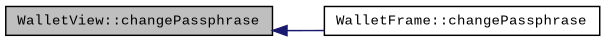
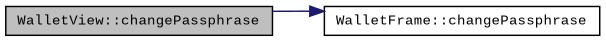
(306, 31) -> (291, 11)
